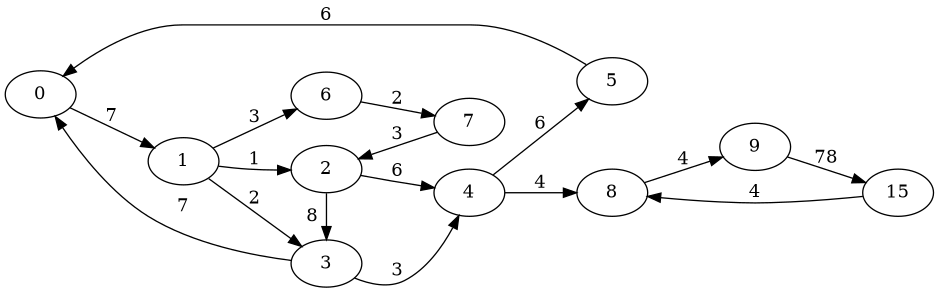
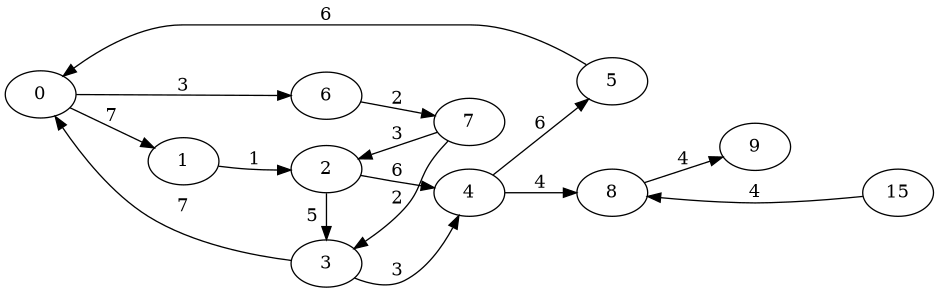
(249, 131) -> (177, 95)
(820, 168) -> none
(250, 209) -> (413, 197)
(313, 216) -> (313, 216)
